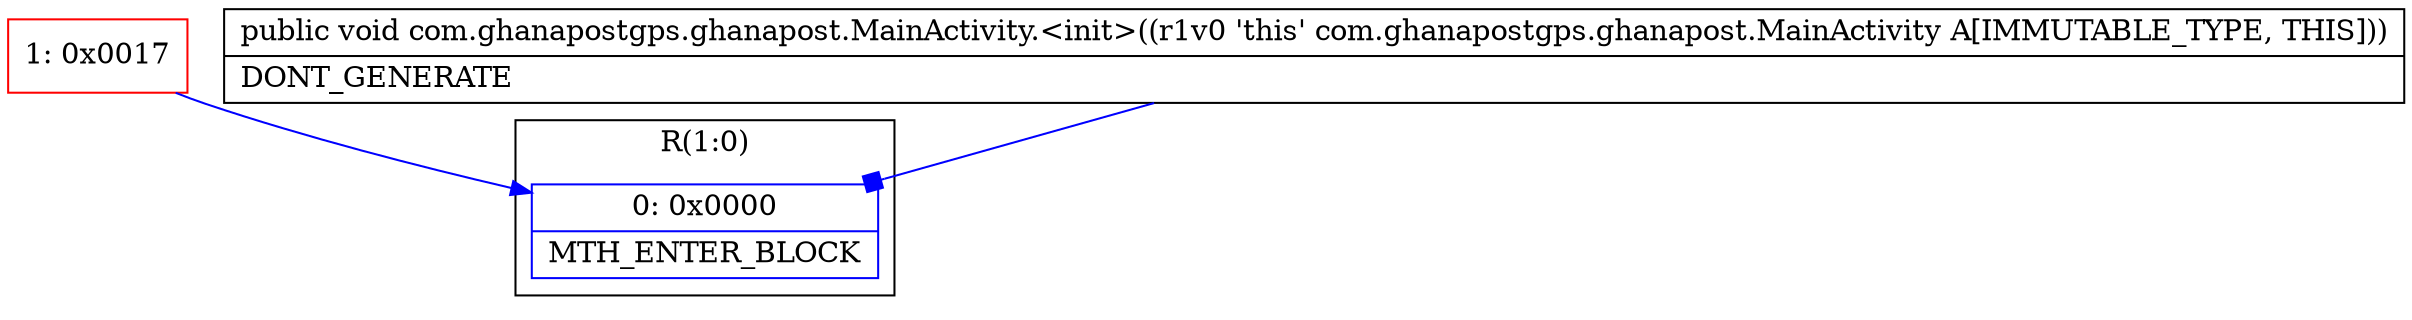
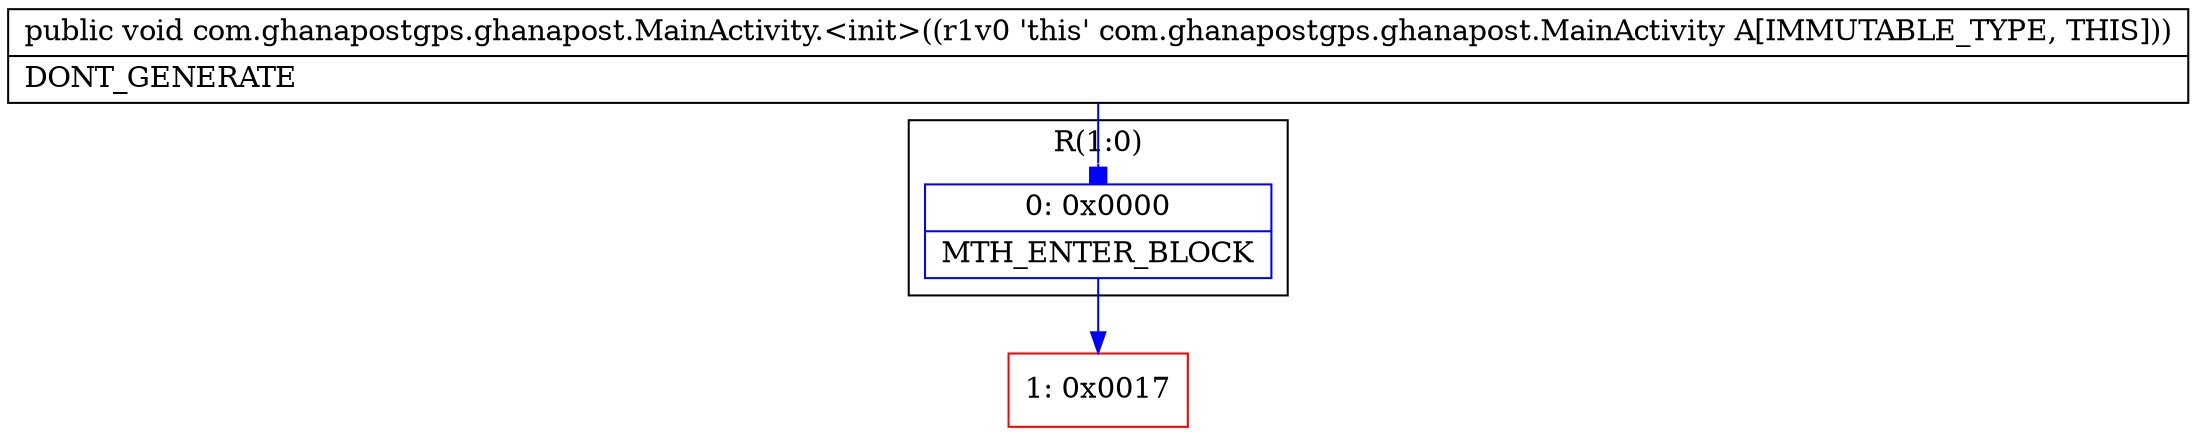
(342, 145) -> (1098, 308)
